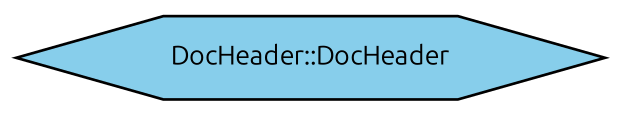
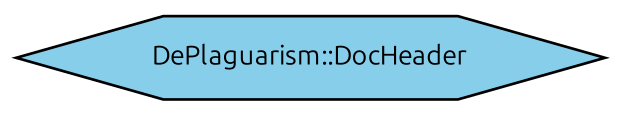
(311, 58) -> (311, 58)
